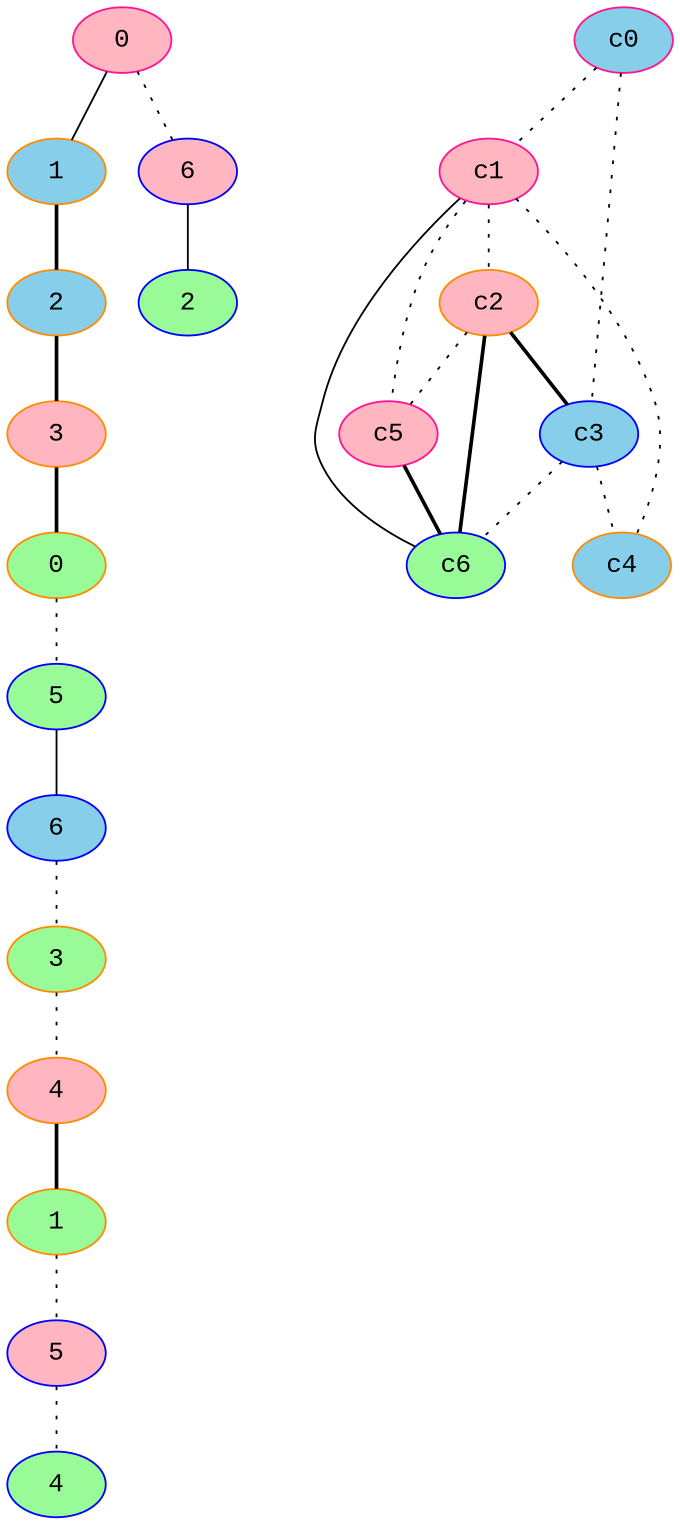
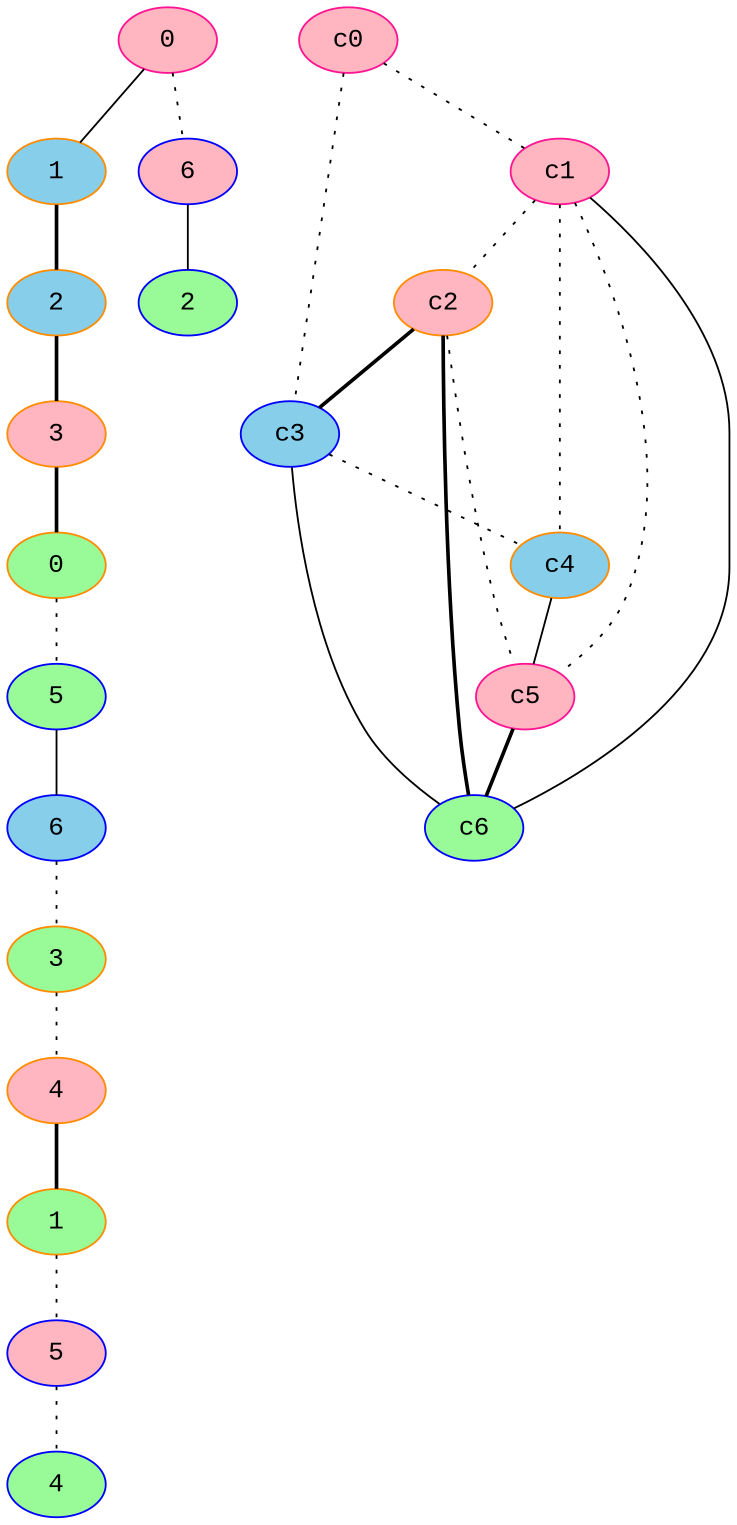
(624, 40) -> (348, 40)
(522, 500) -> (330, 653)
none -> (542, 631)
